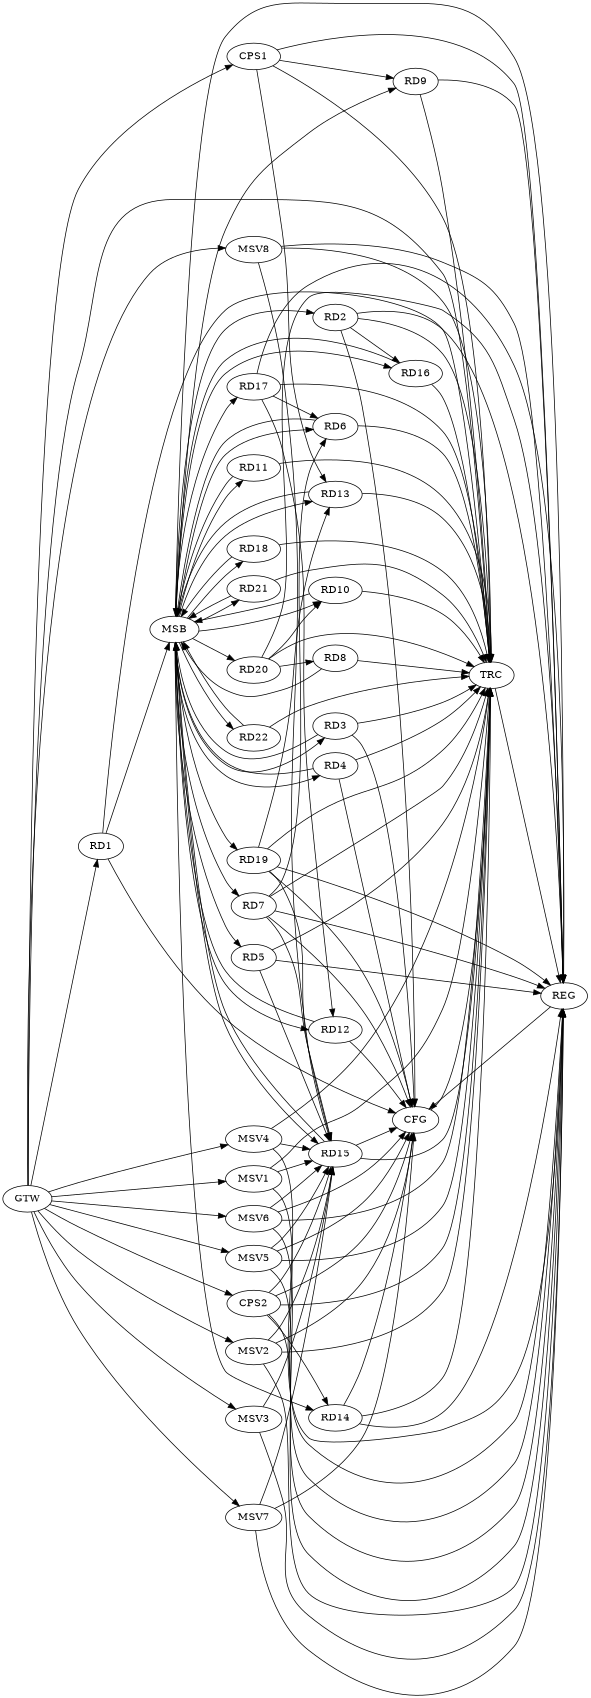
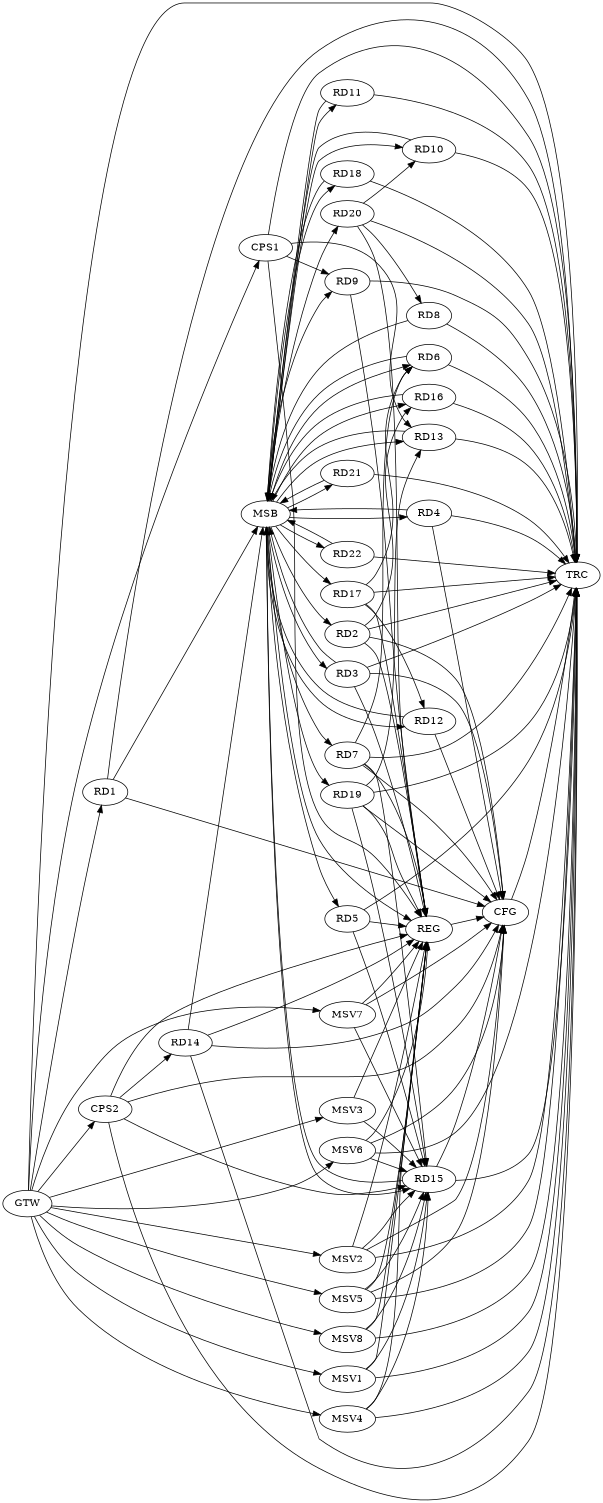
(527, 832) -> (397, 801)
(186, 1053) -> (225, 782)
